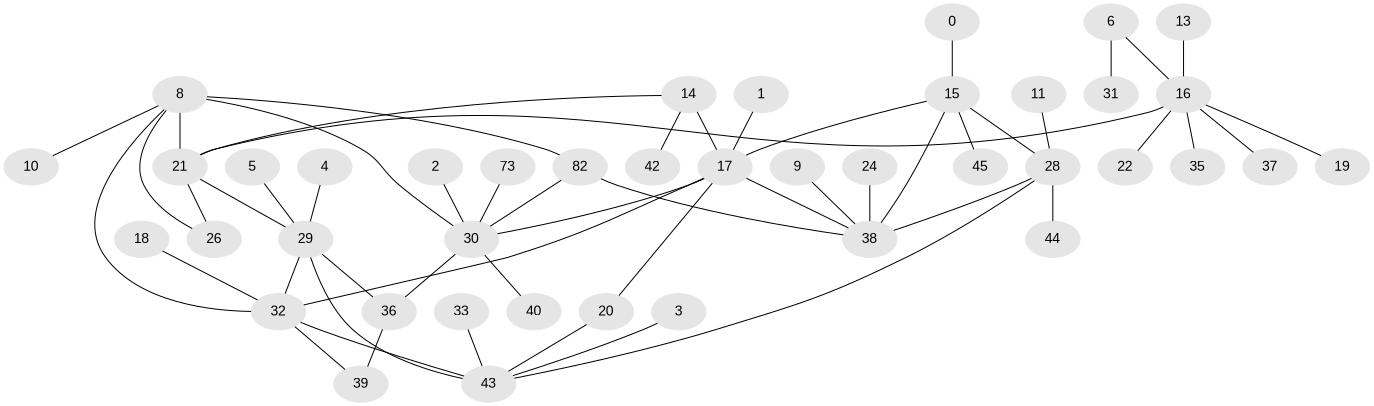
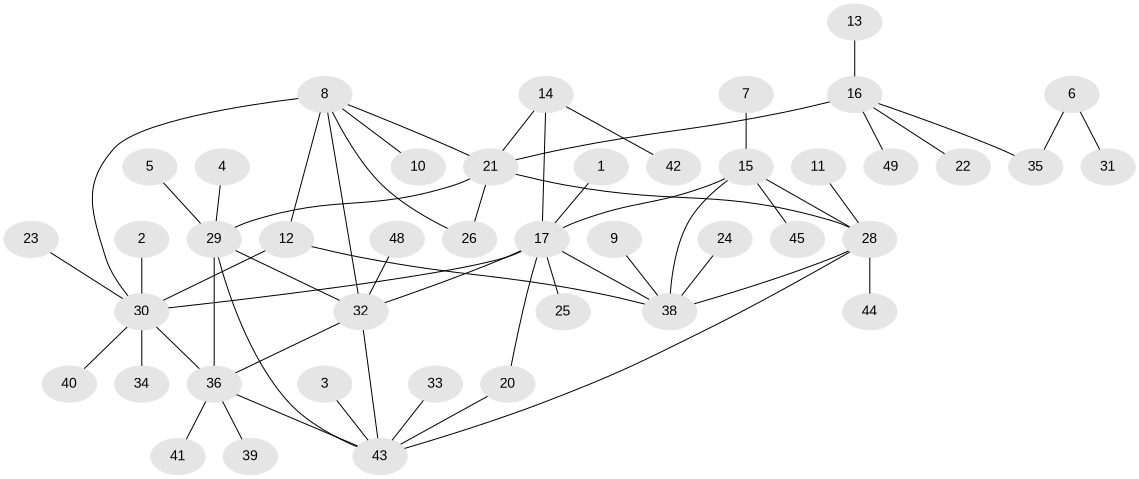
(952, 22) -> (746, 95)
(1147, 58) -> (1054, 131)
(508, 167) -> (31, 239)
(580, 167) -> (287, 239)
(1270, 167) -> none
(1342, 167) -> (891, 167)
none -> (692, 198)
(142, 239) -> (397, 239)
none -> (563, 312)
(320, 348) -> (288, 348)
none -> (142, 384)
none -> (297, 420)
none -> (178, 457)
